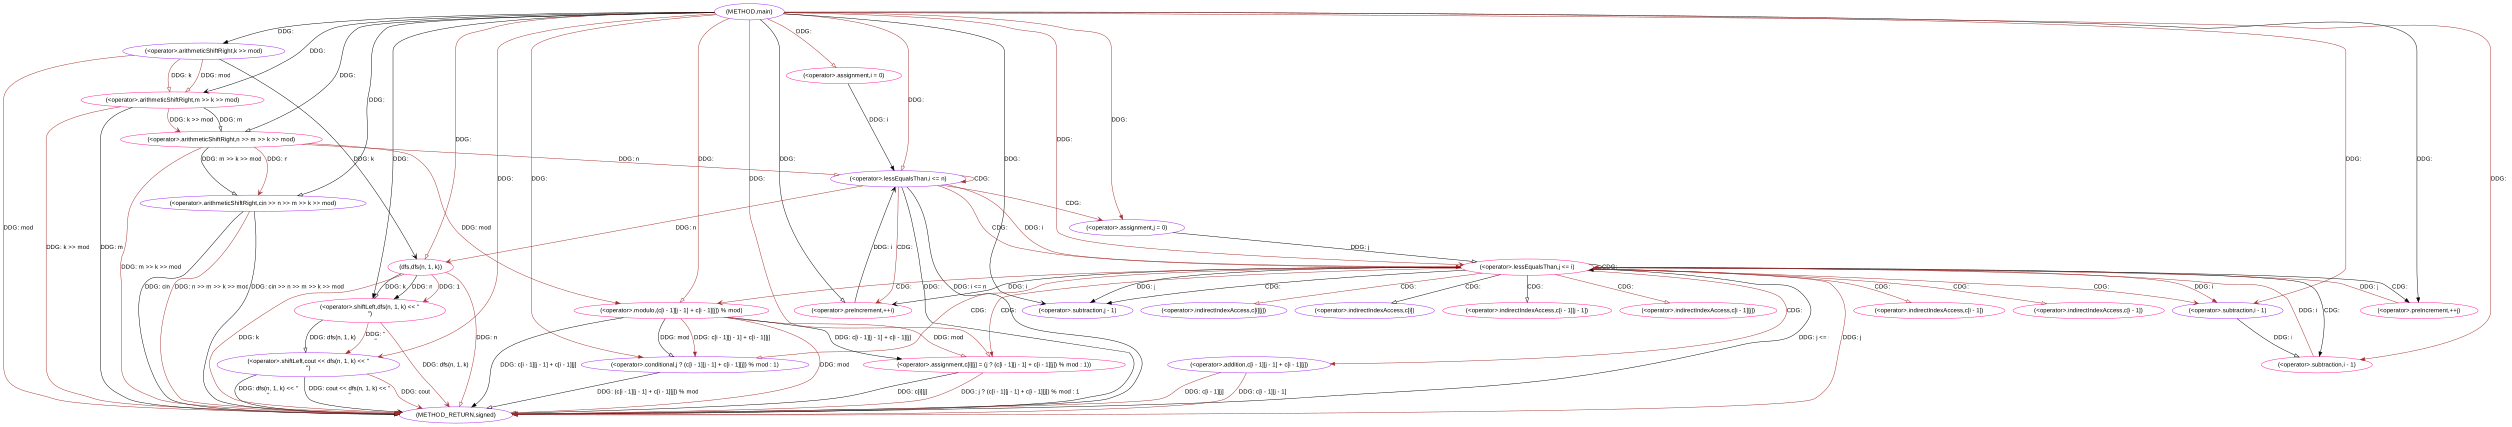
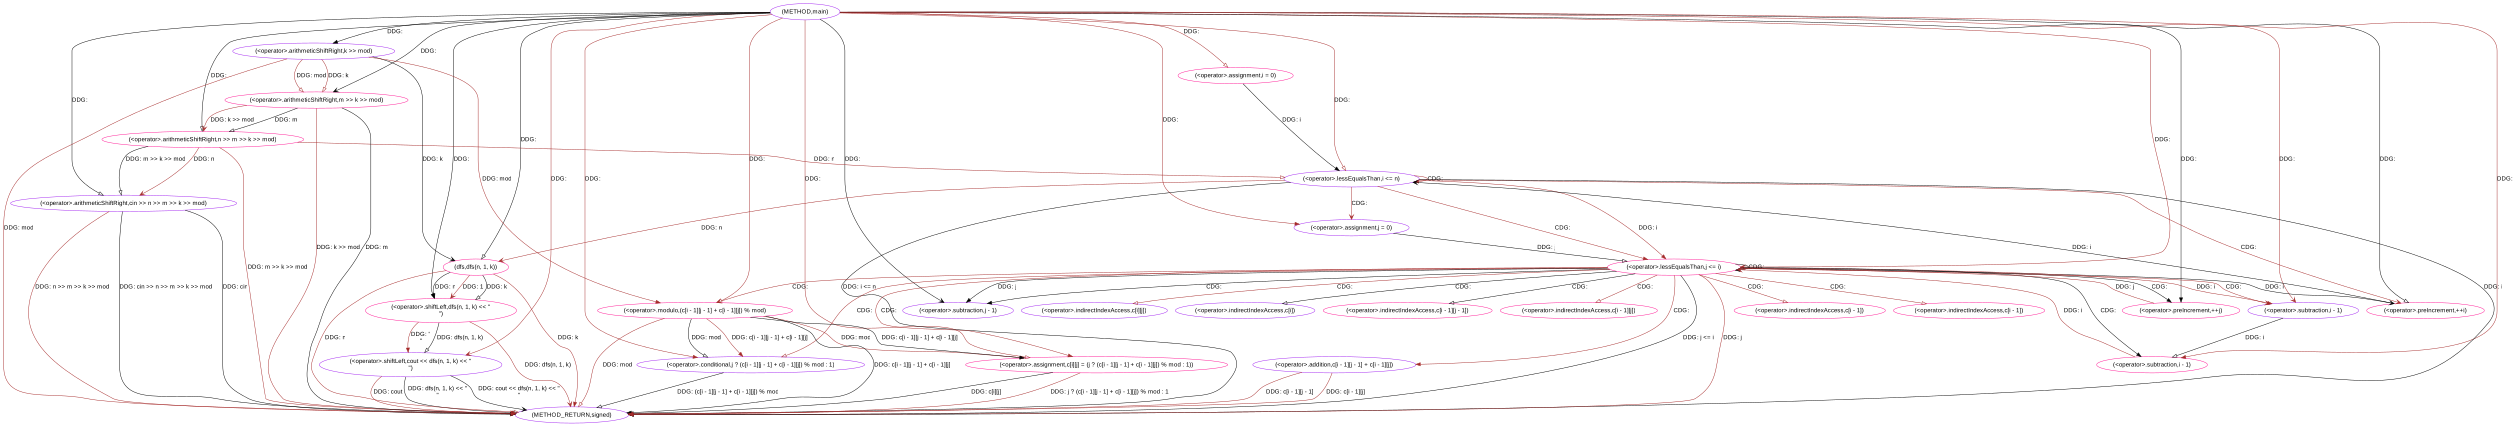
(476, 32) -> (535, 32)
(451, 224) -> (483, 190)
